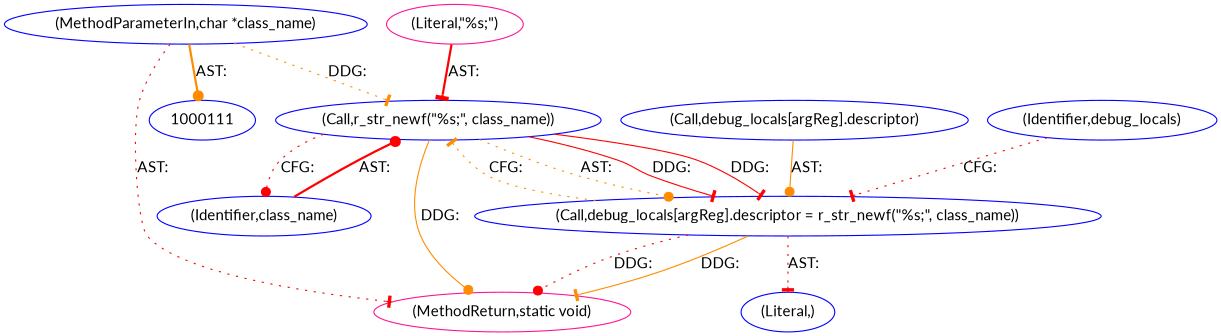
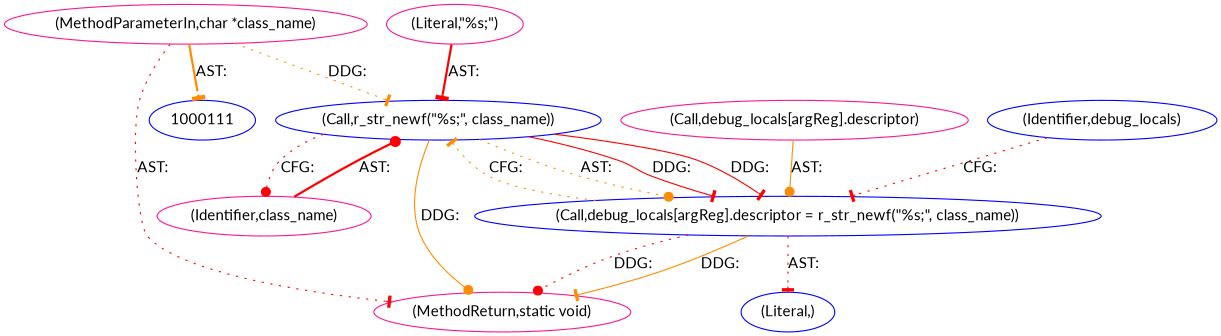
(186, 24) -> (186, 24)
(193, 68) -> (193, 68)
(795, 120) -> (795, 120)
(264, 216) -> (264, 216)
